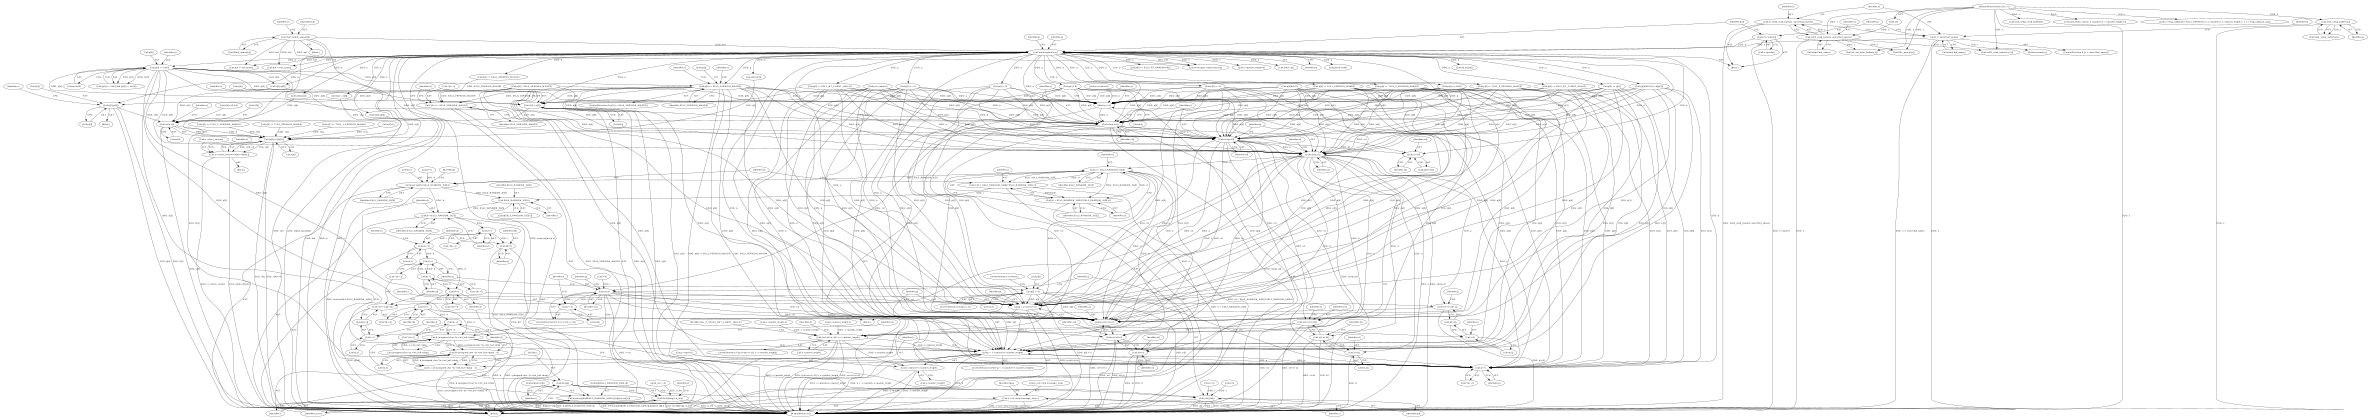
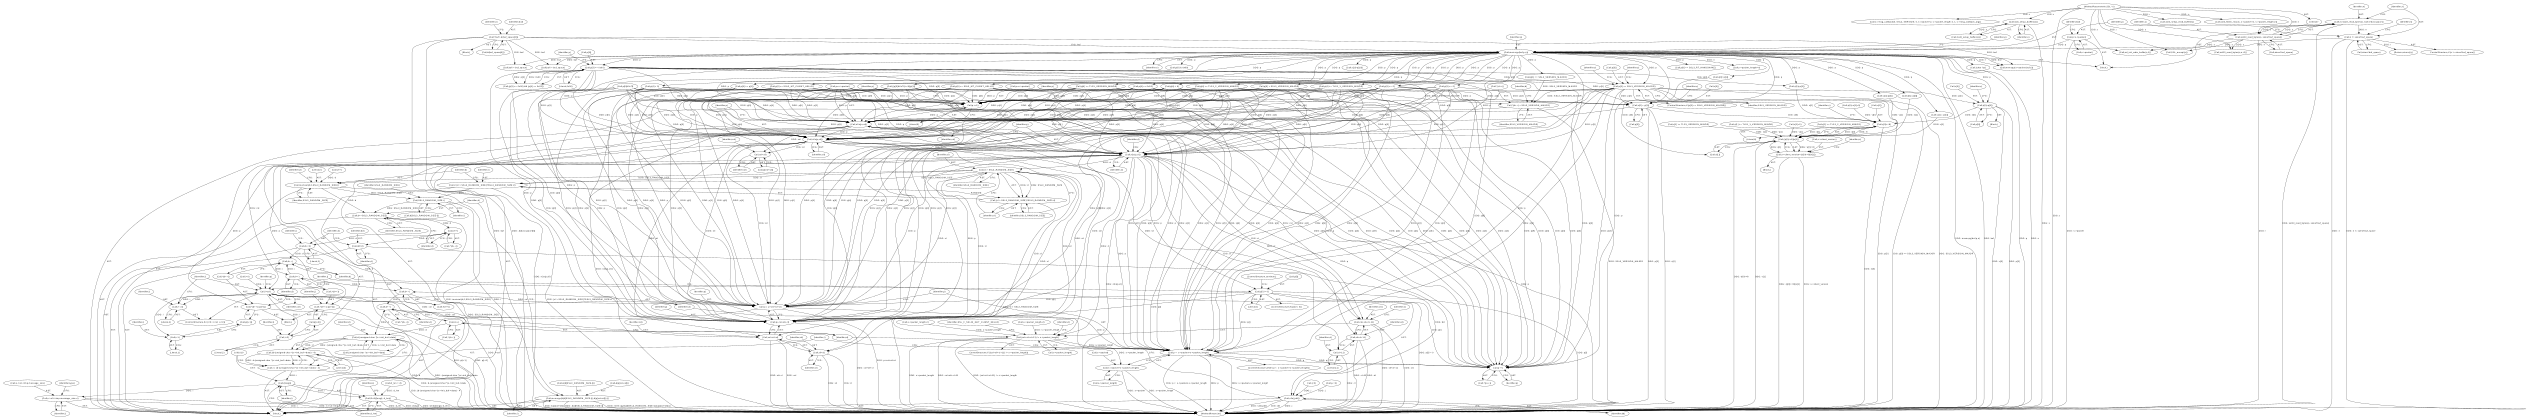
(1614, 59) -> (1460, 77)
(1104, 105) -> (973, 105)
(259, 115) -> (1623, 112)
